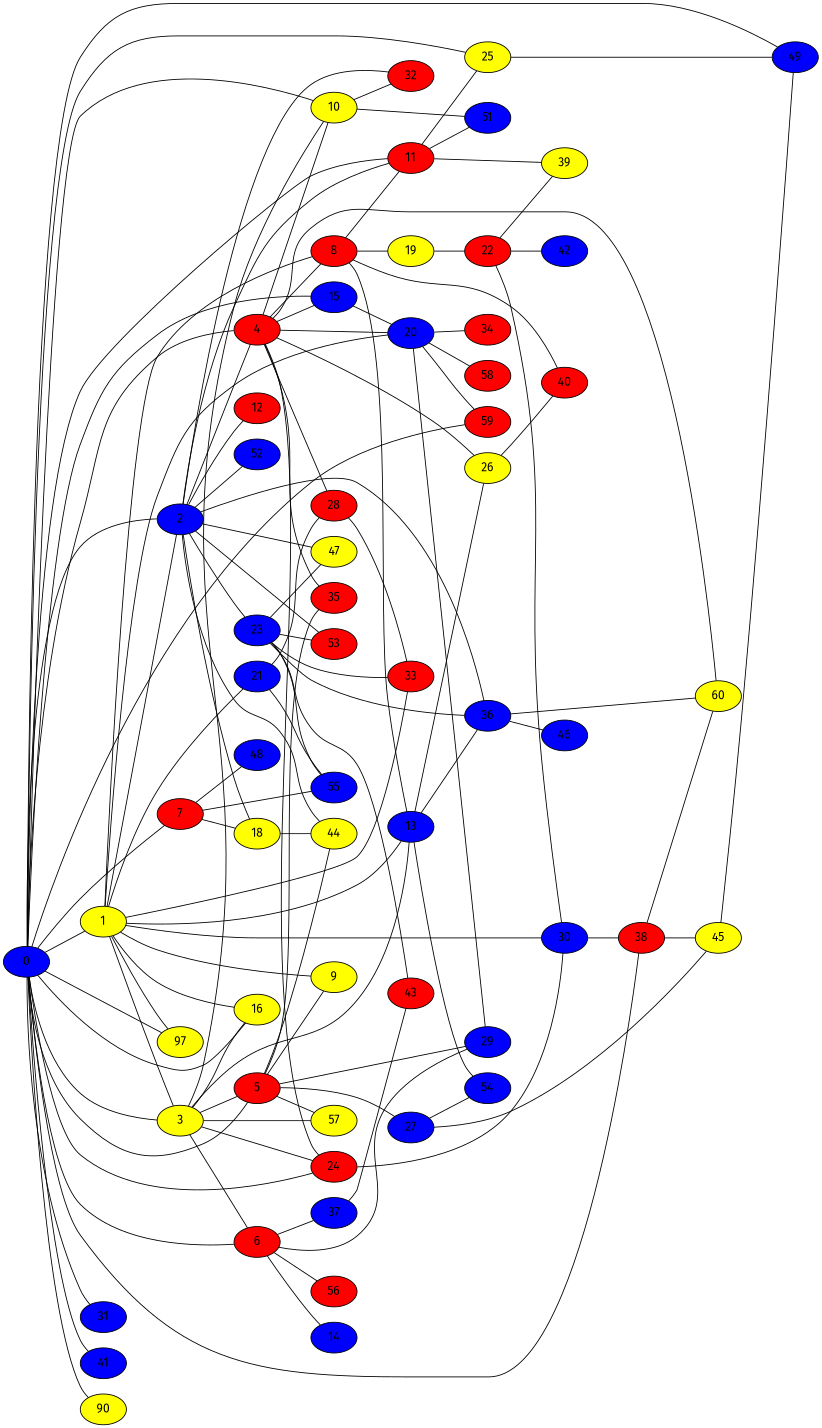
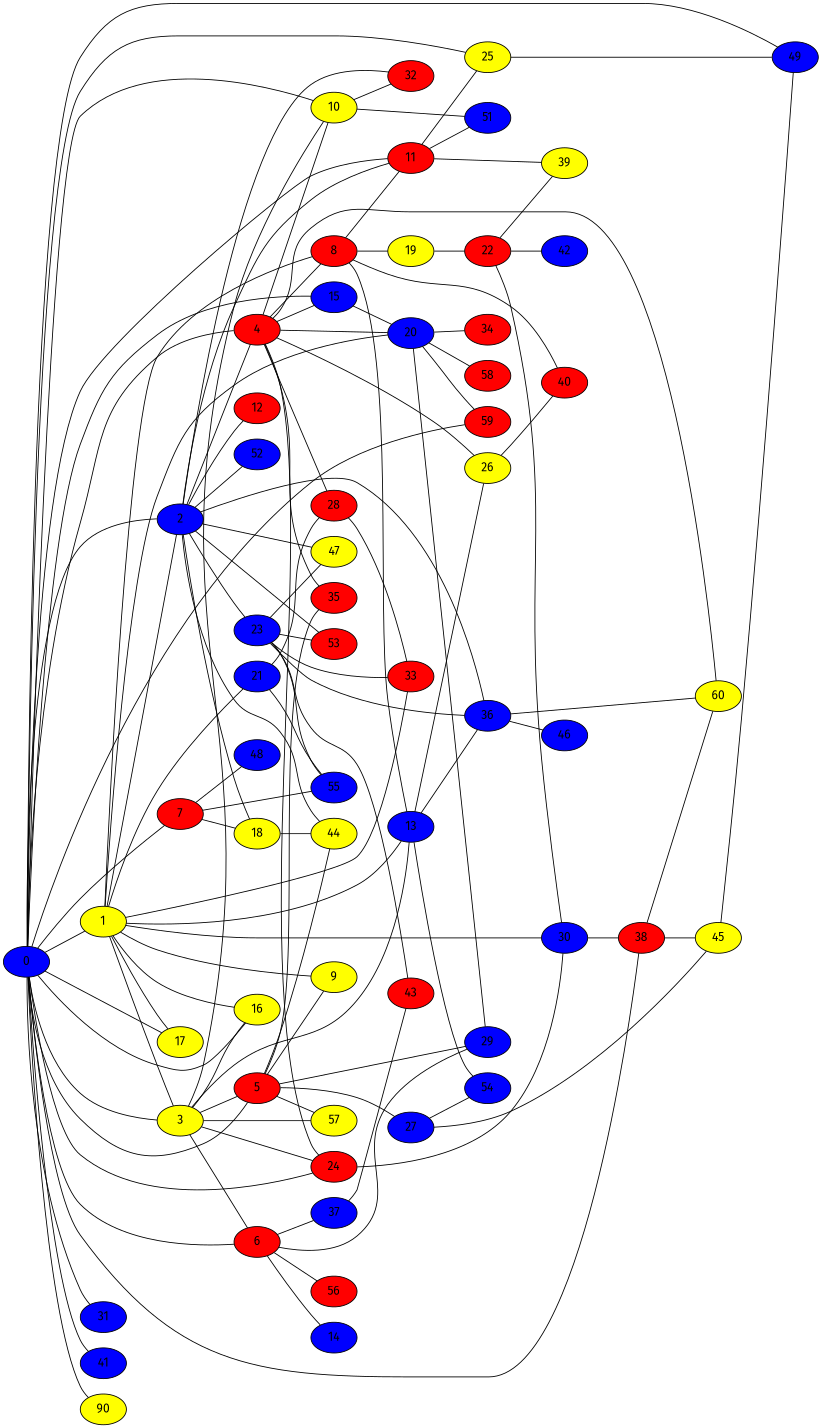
(180, 1042) -> (180, 1042)
